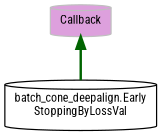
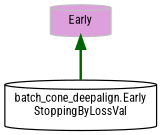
(81, 21) -> (81, 21)
